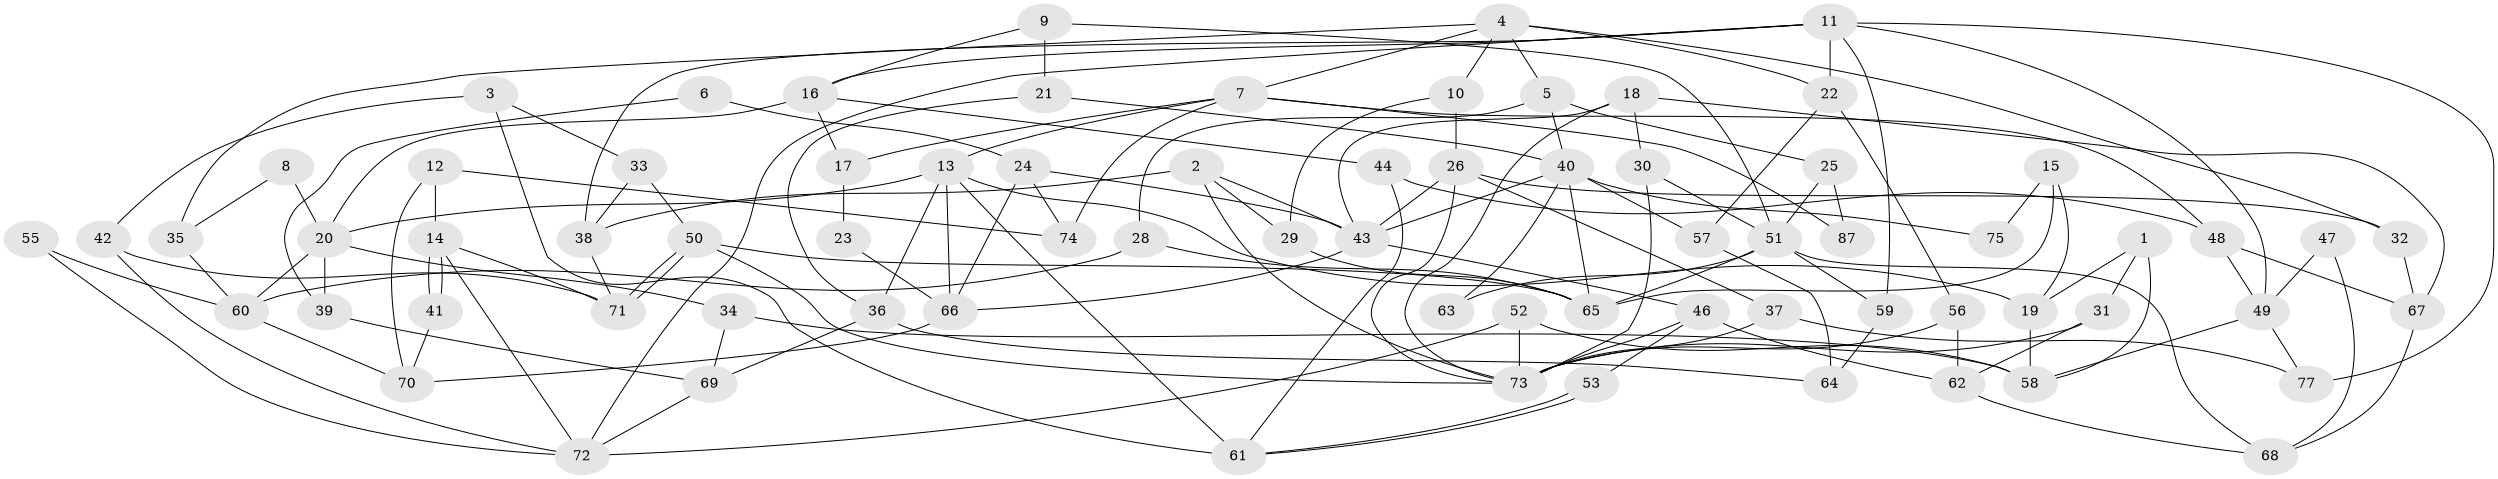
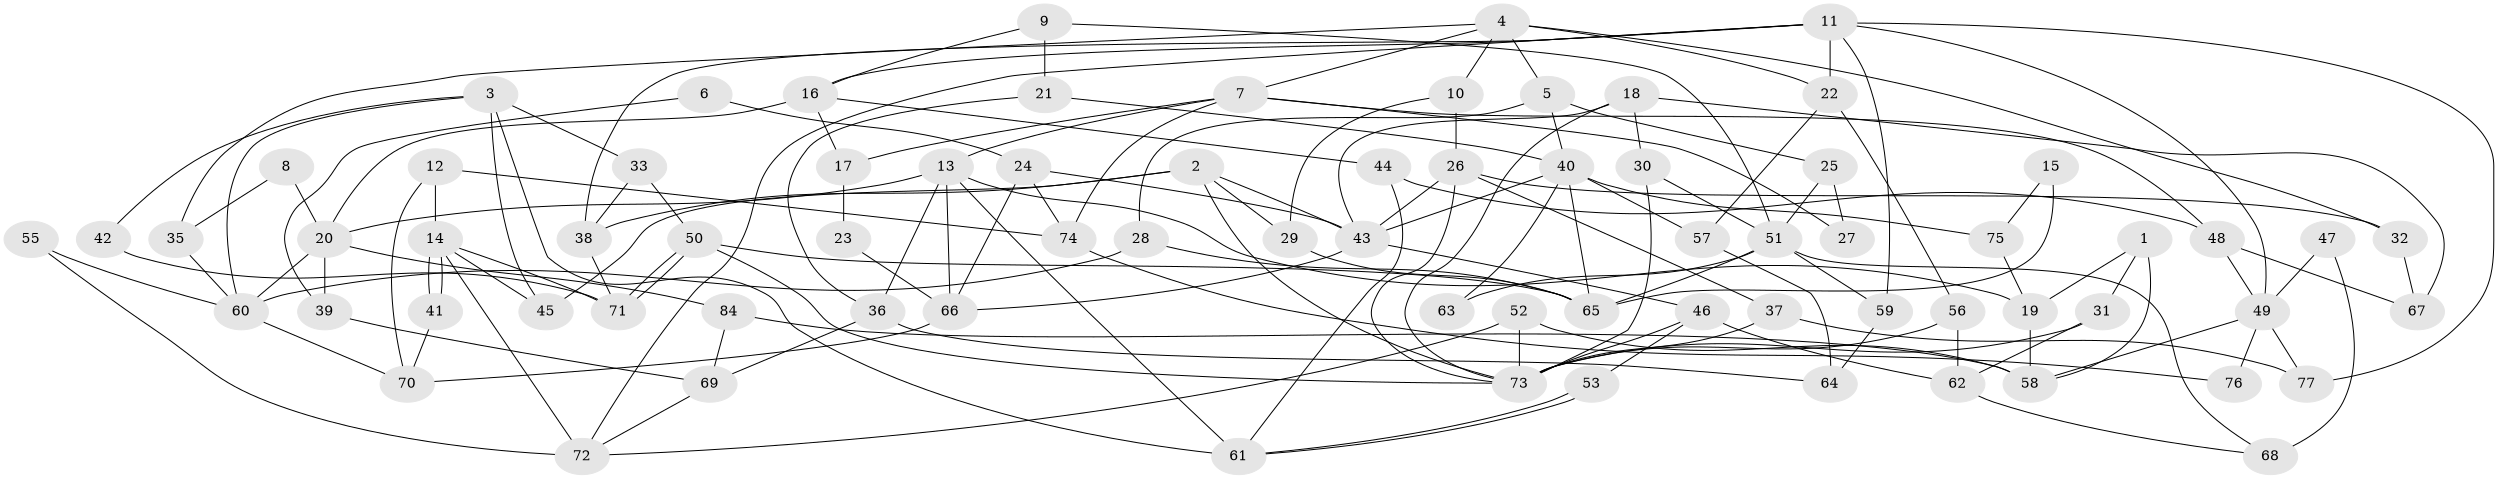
none -> (264, 138)
(1847, 239) -> (1847, 239)
(2068, 243) -> (2013, 275)
none -> (546, 312)
(729, 312) -> (729, 312)
none -> (2234, 384)
(321, 387) -> none
(2372, 406) -> none
